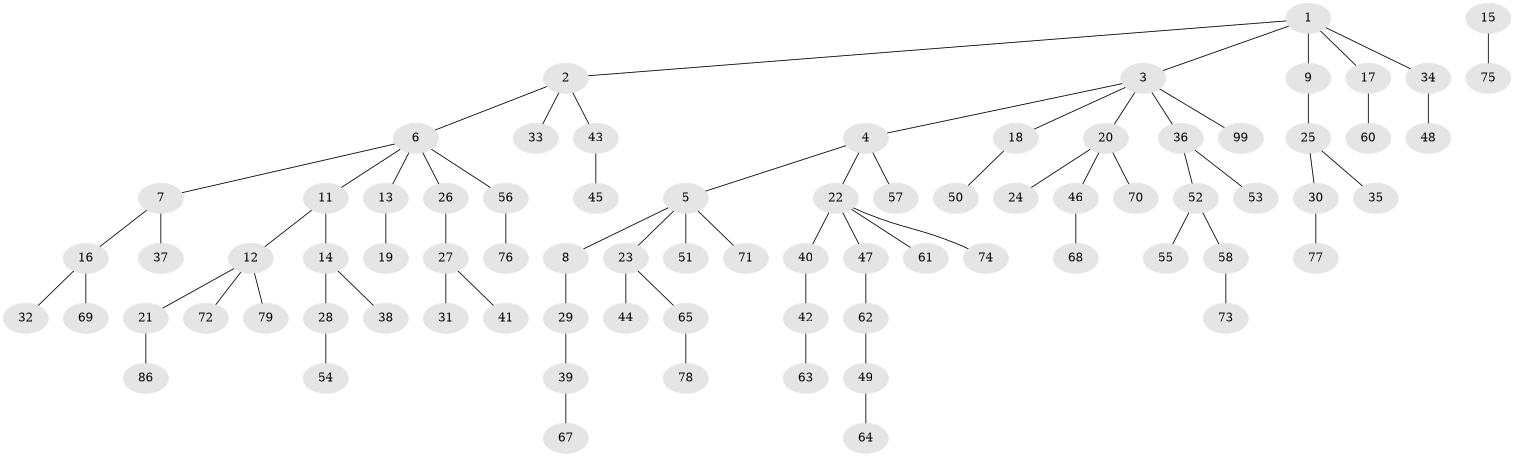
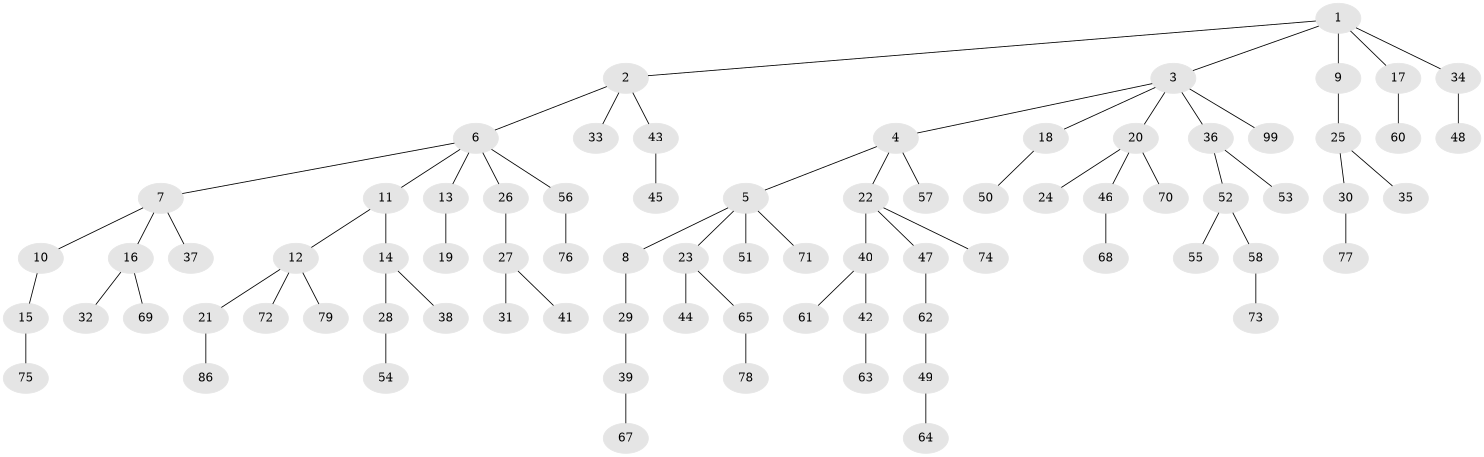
(881, 228) -> (836, 288)
none -> (41, 258)
